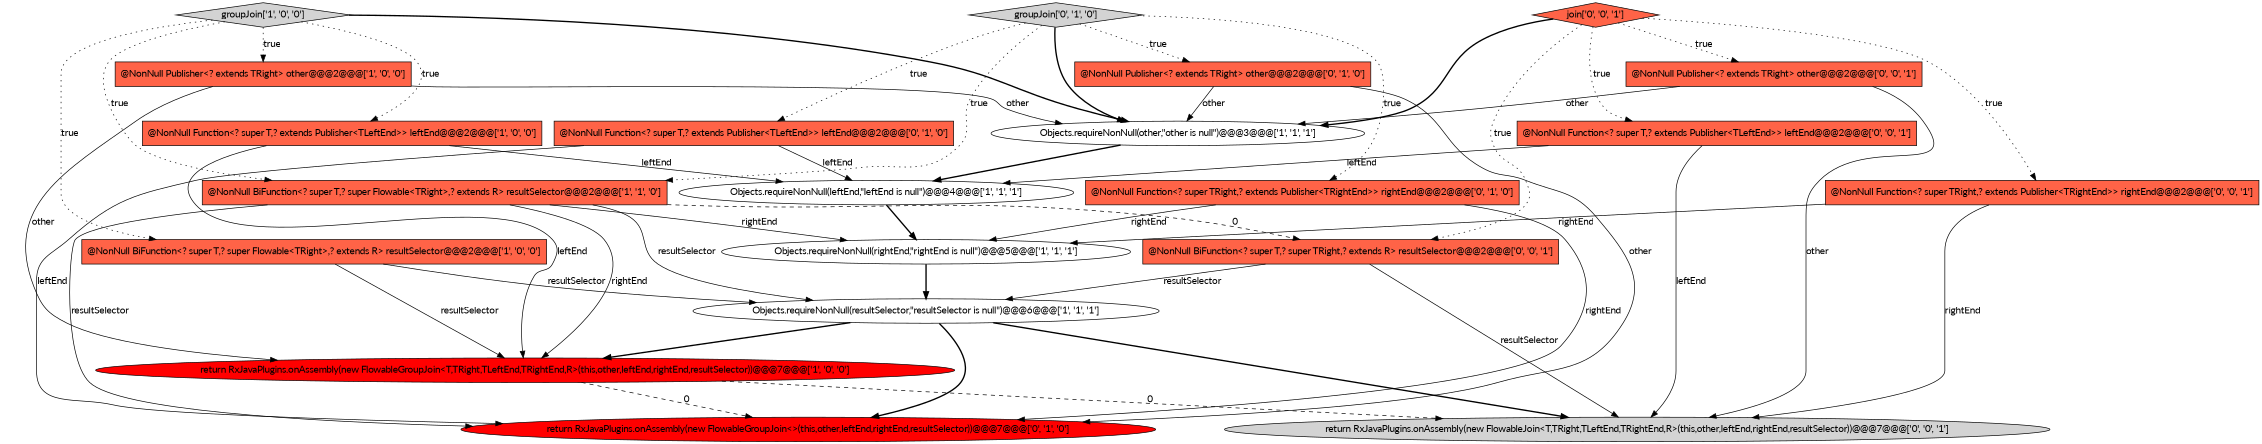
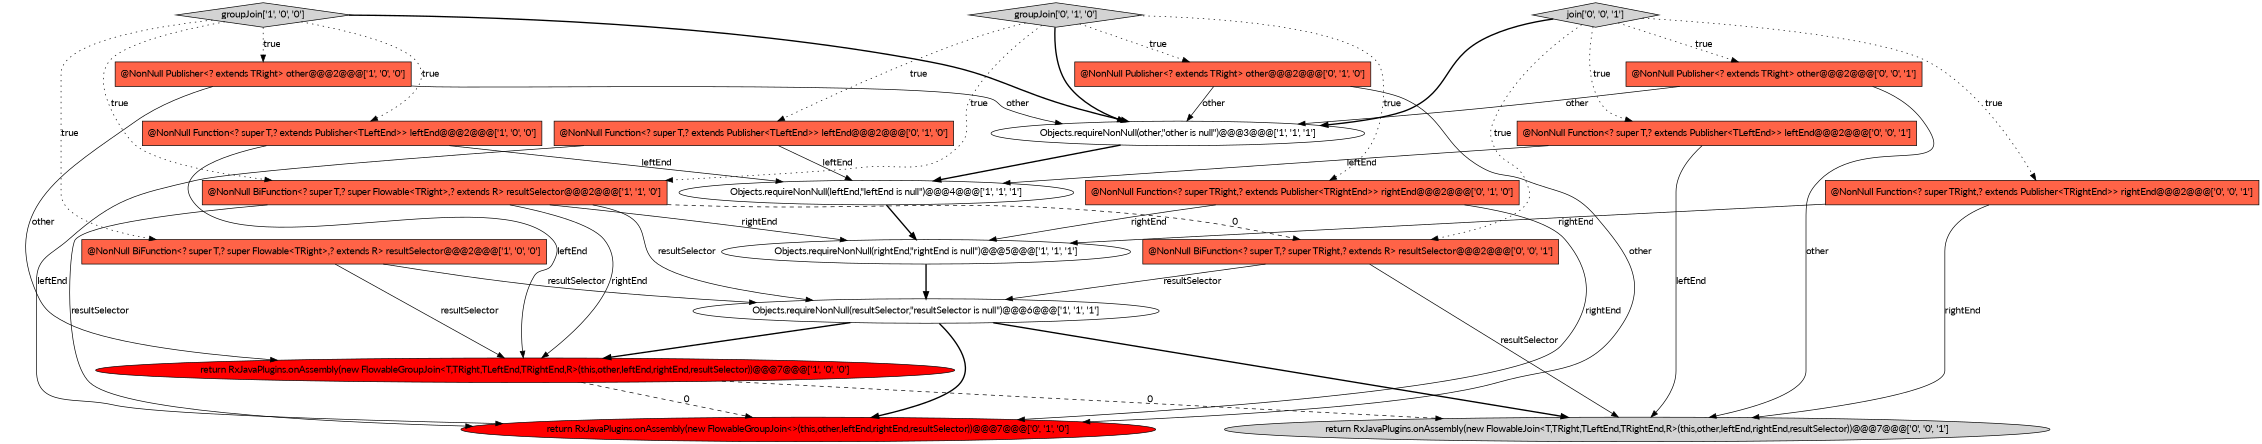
(1596, 15) -> (1596, 15)
